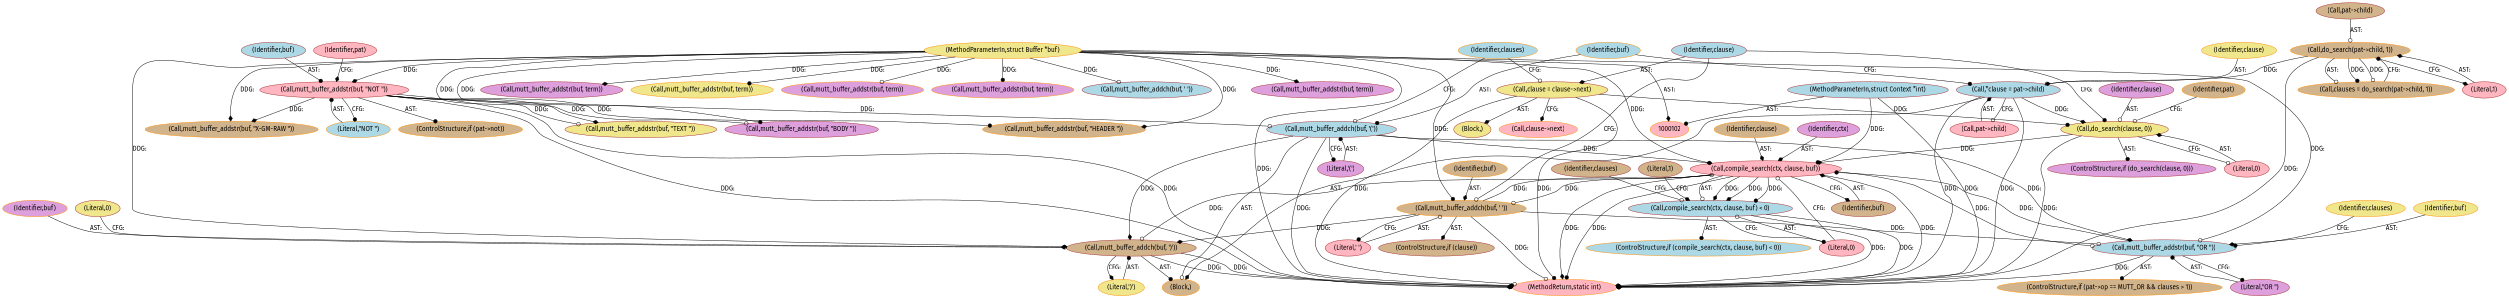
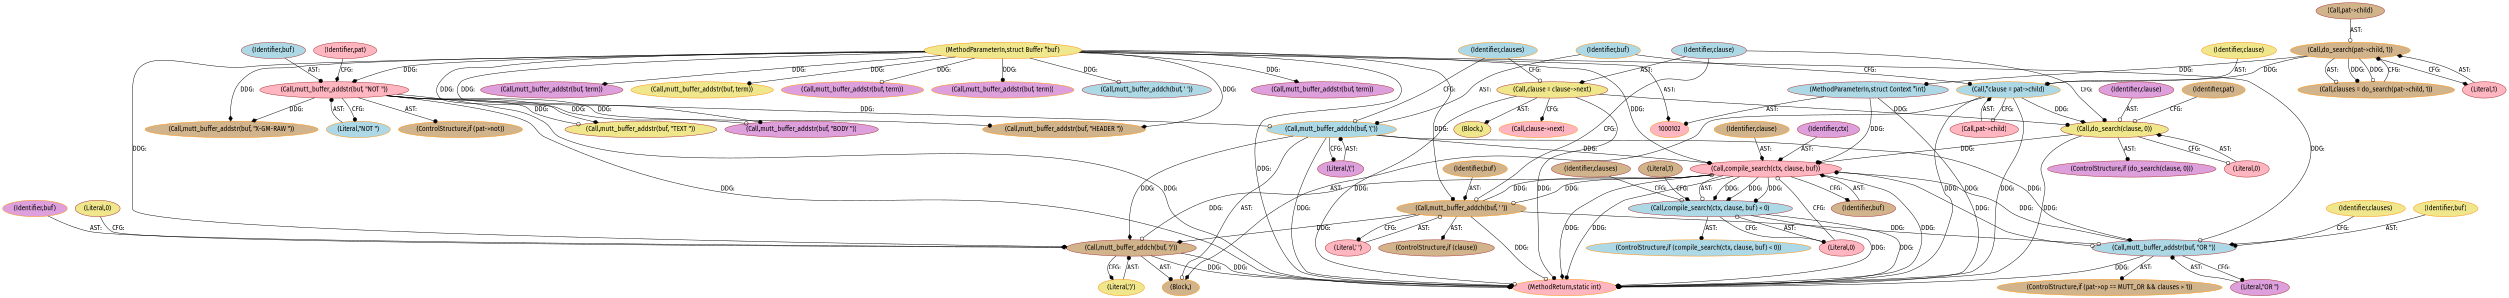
(2008, 90) -> (2008, 90)
(1332, 129) -> (1332, 129)
(2026, 267) -> (2136, 70)
